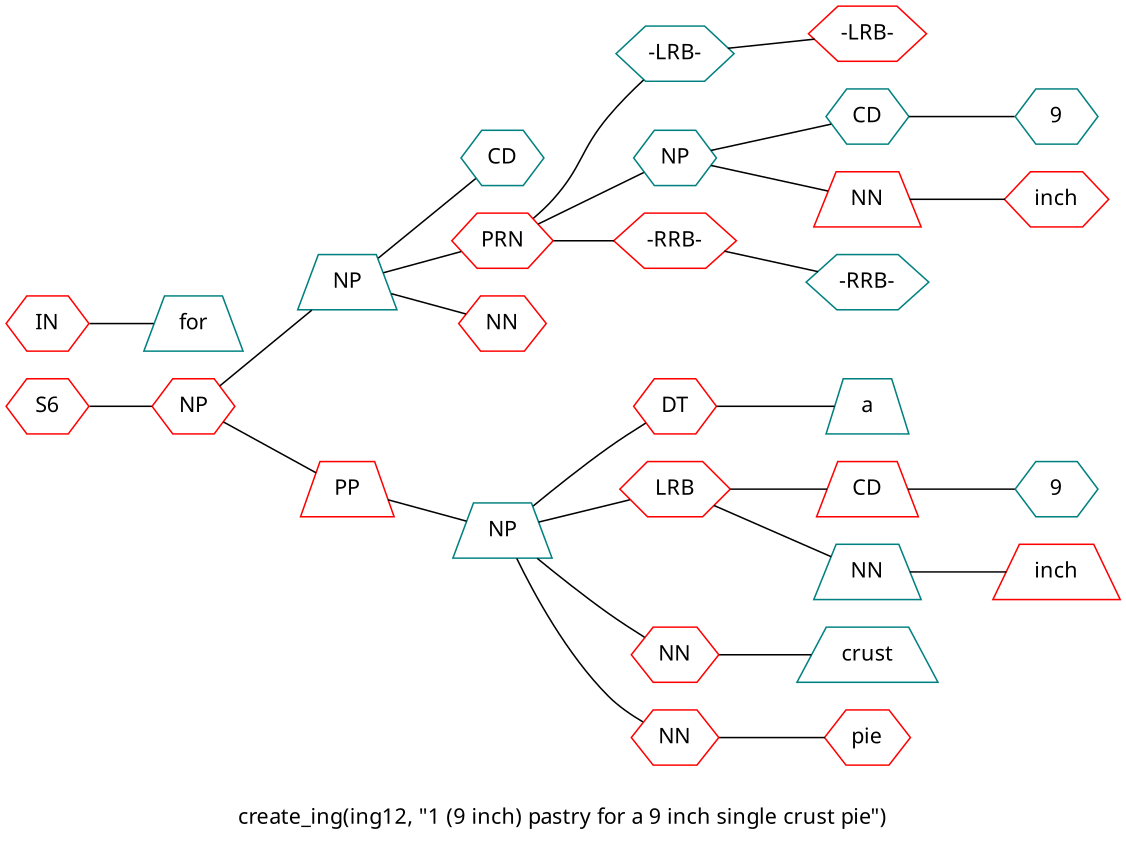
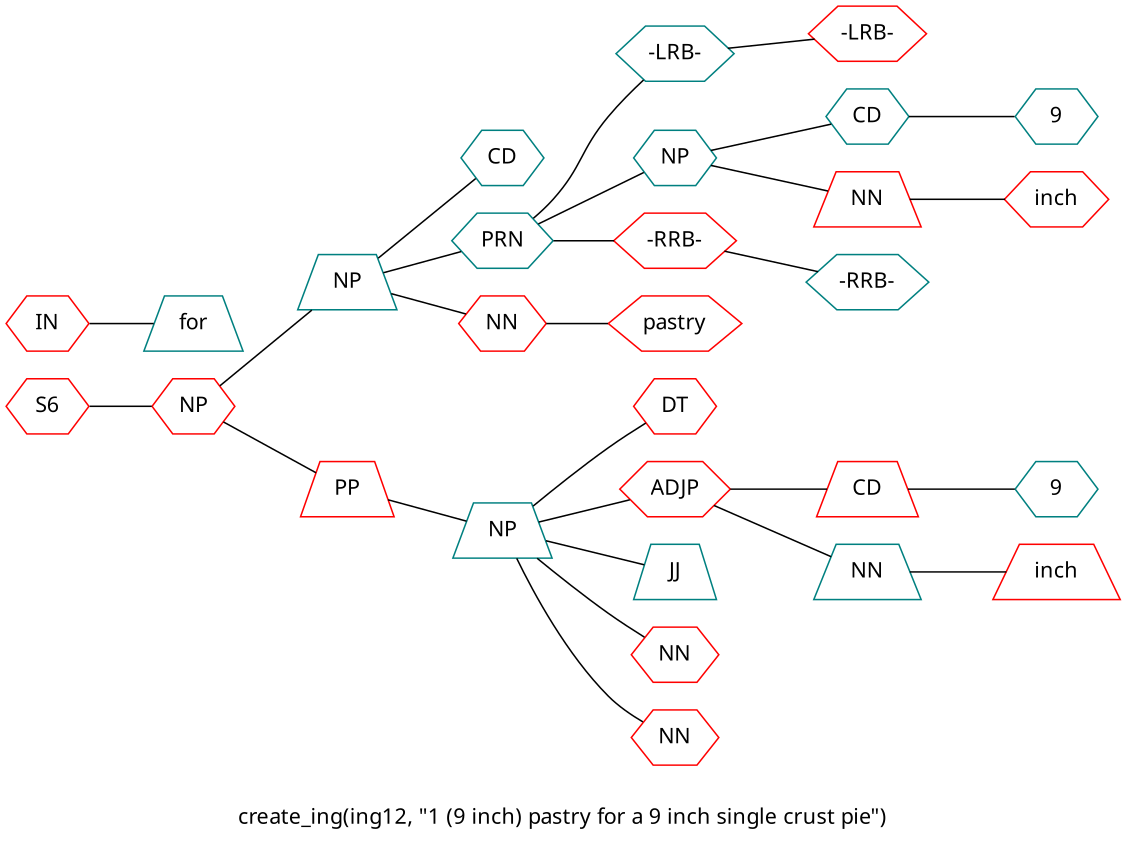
(502, 241) -> (502, 241)
none -> (675, 324)
(867, 406) -> none
(675, 489) -> (675, 489)
none -> (675, 572)
(867, 655) -> none
(867, 738) -> none
